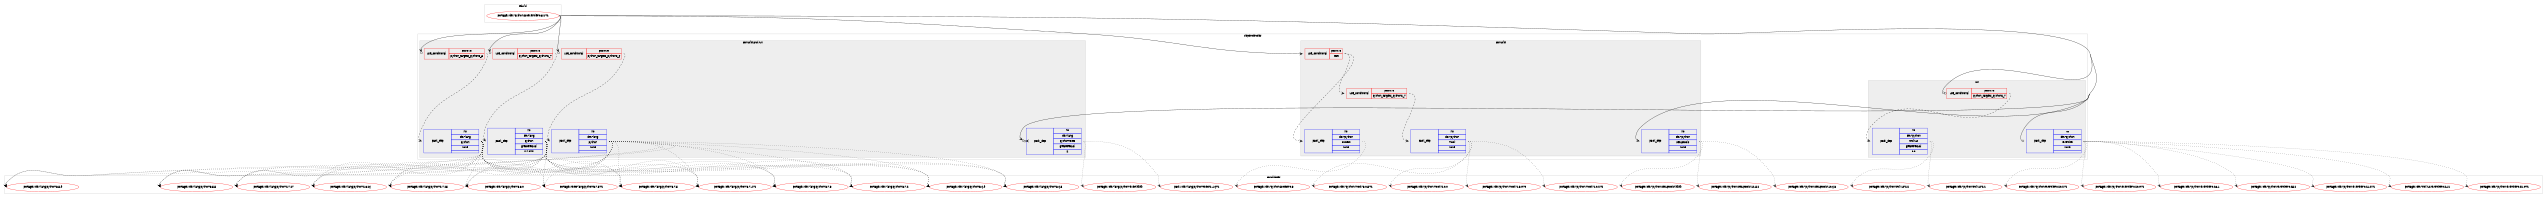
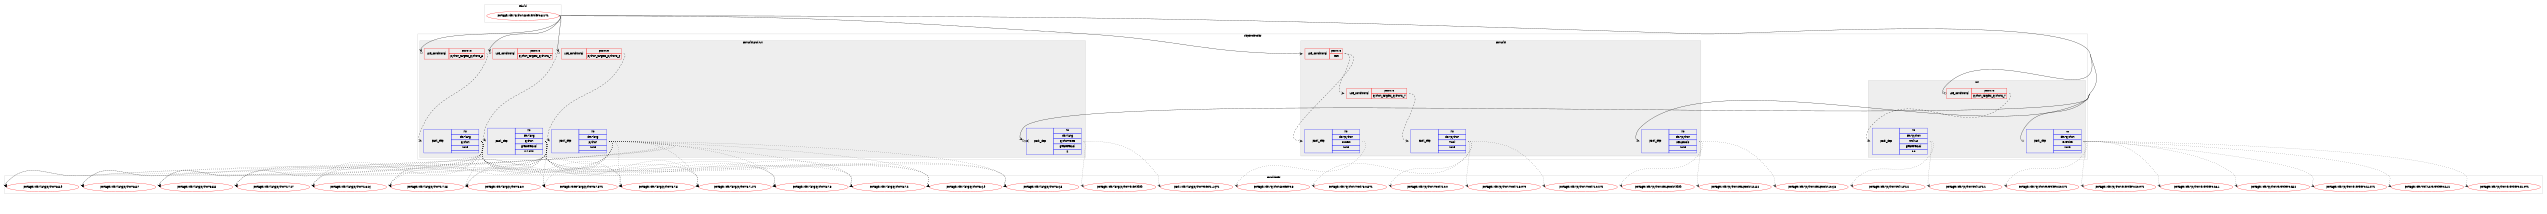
none -> (120, 187)
